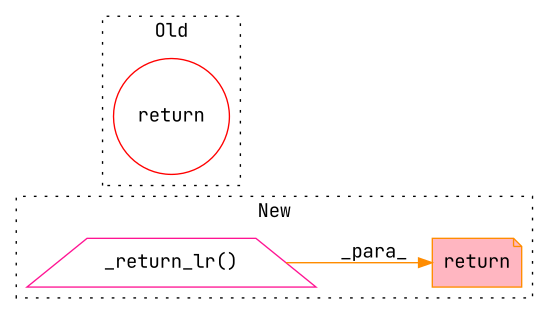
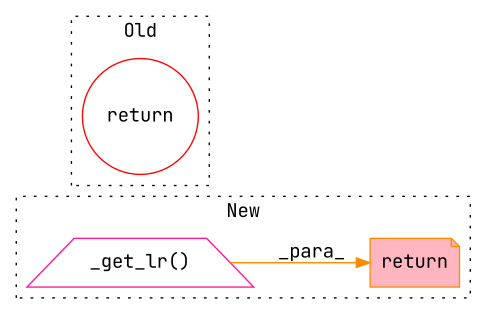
(171, 263) -> (140, 263)
